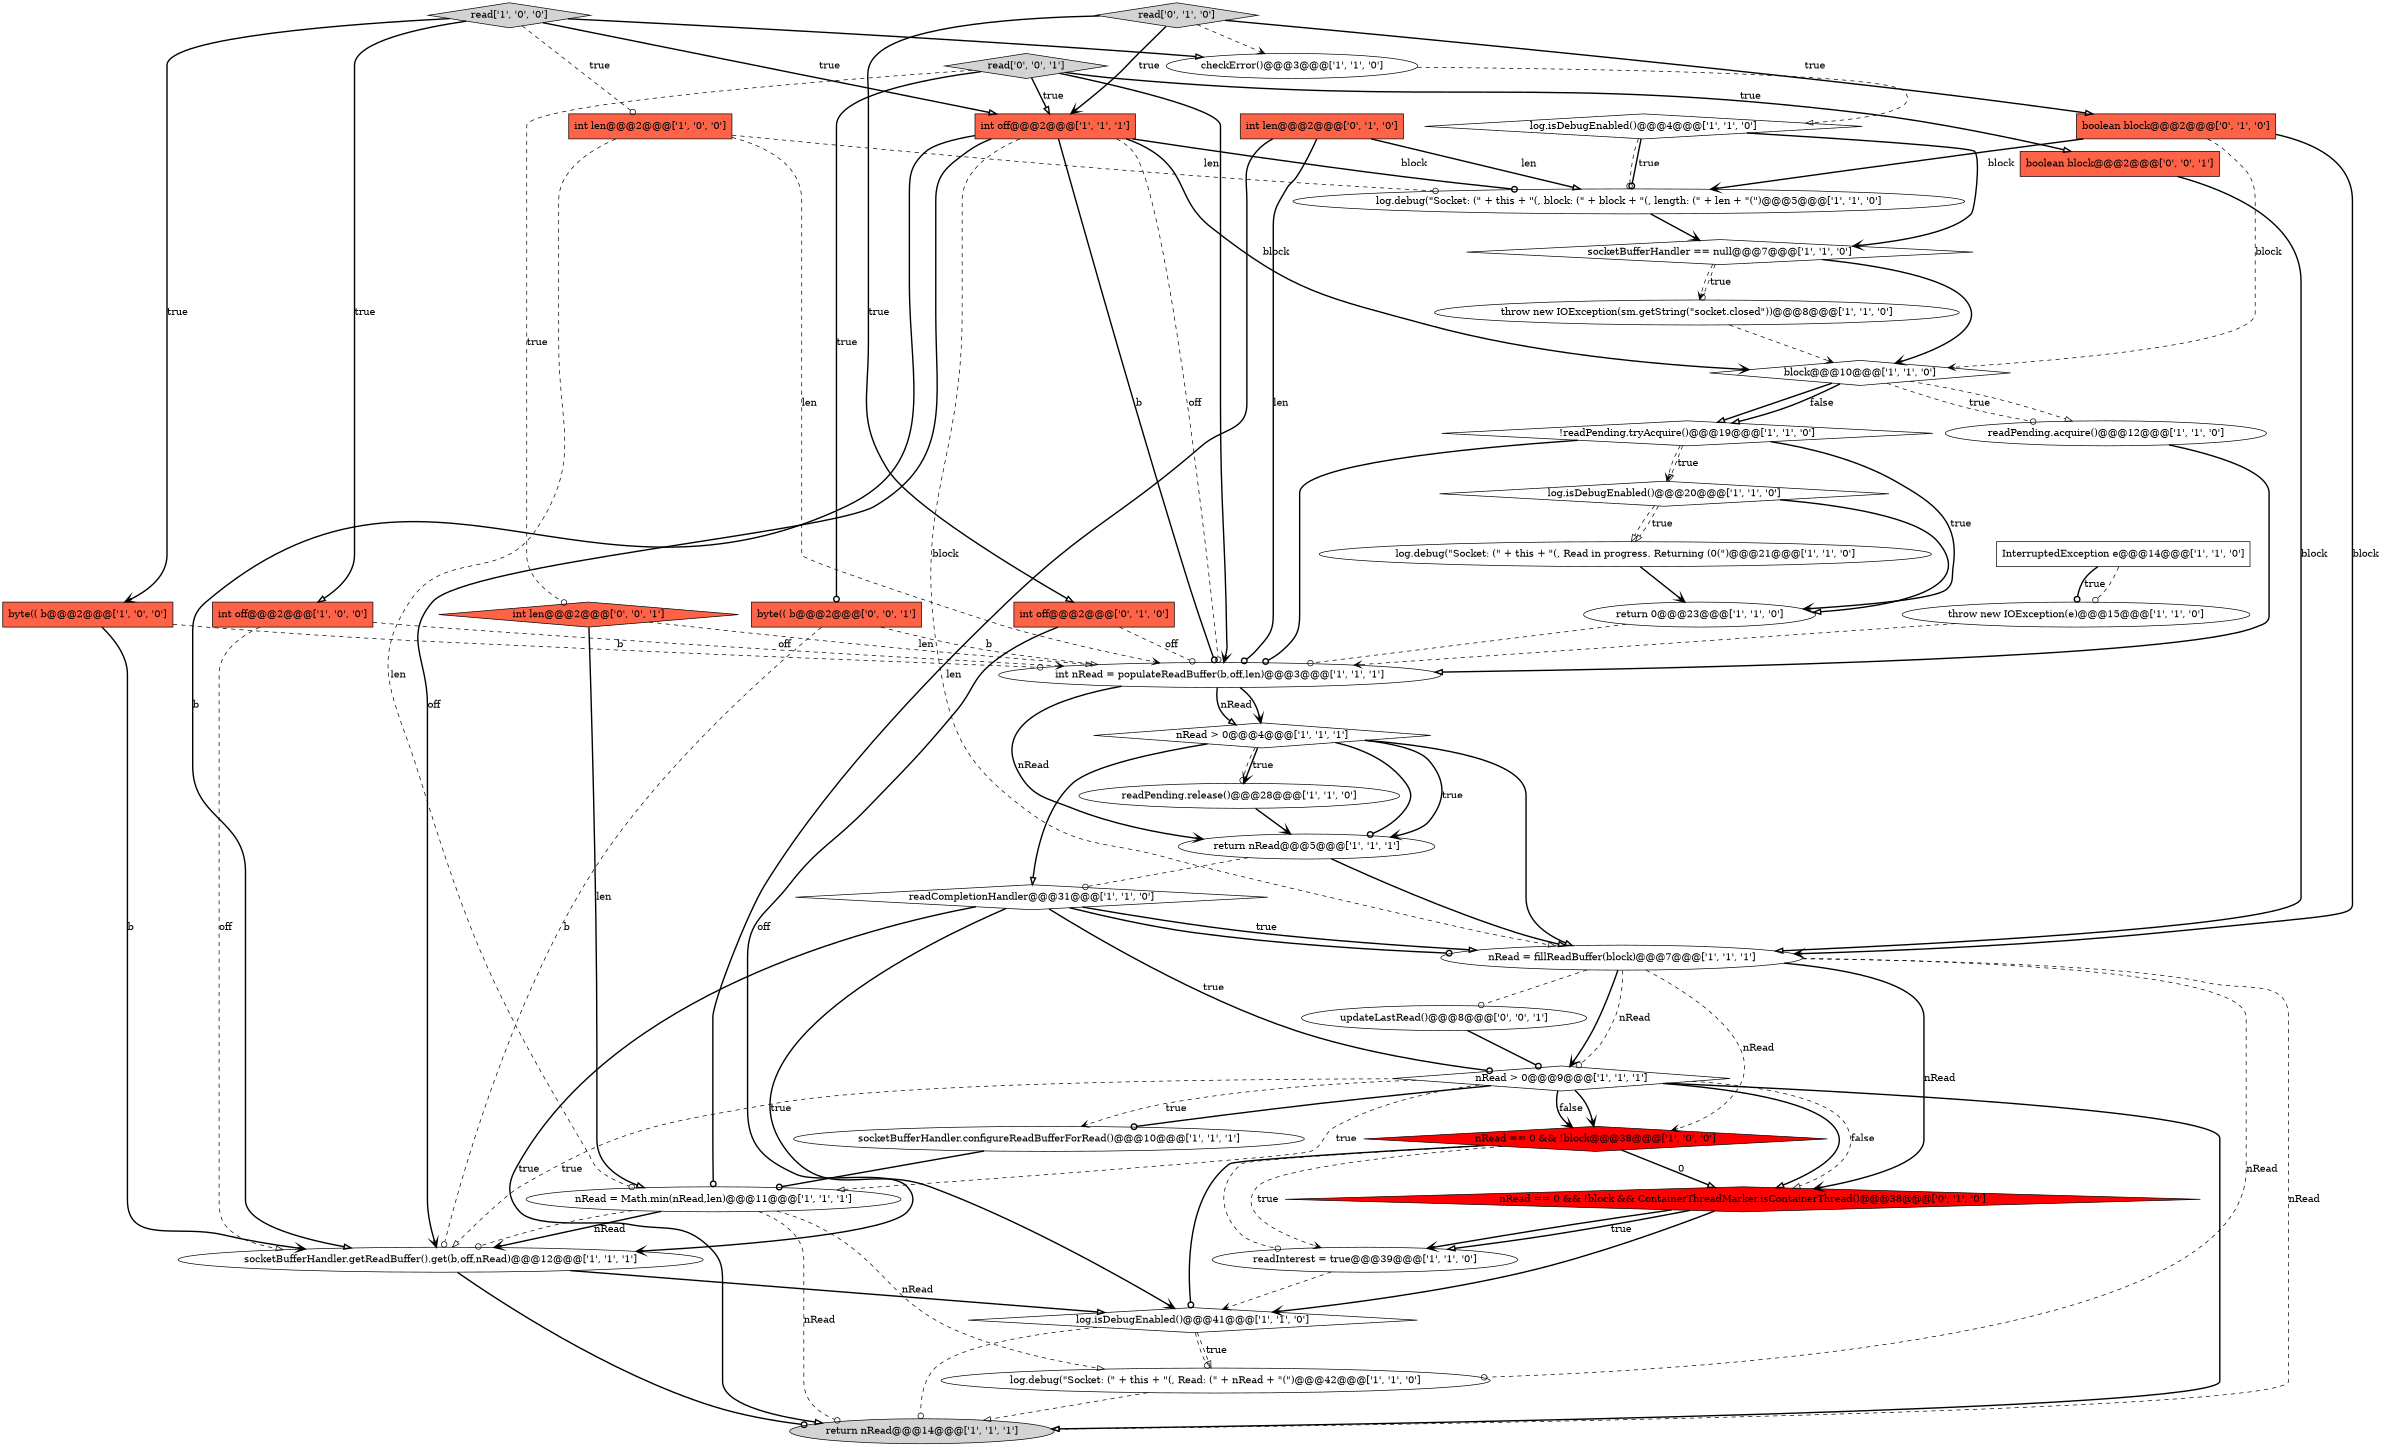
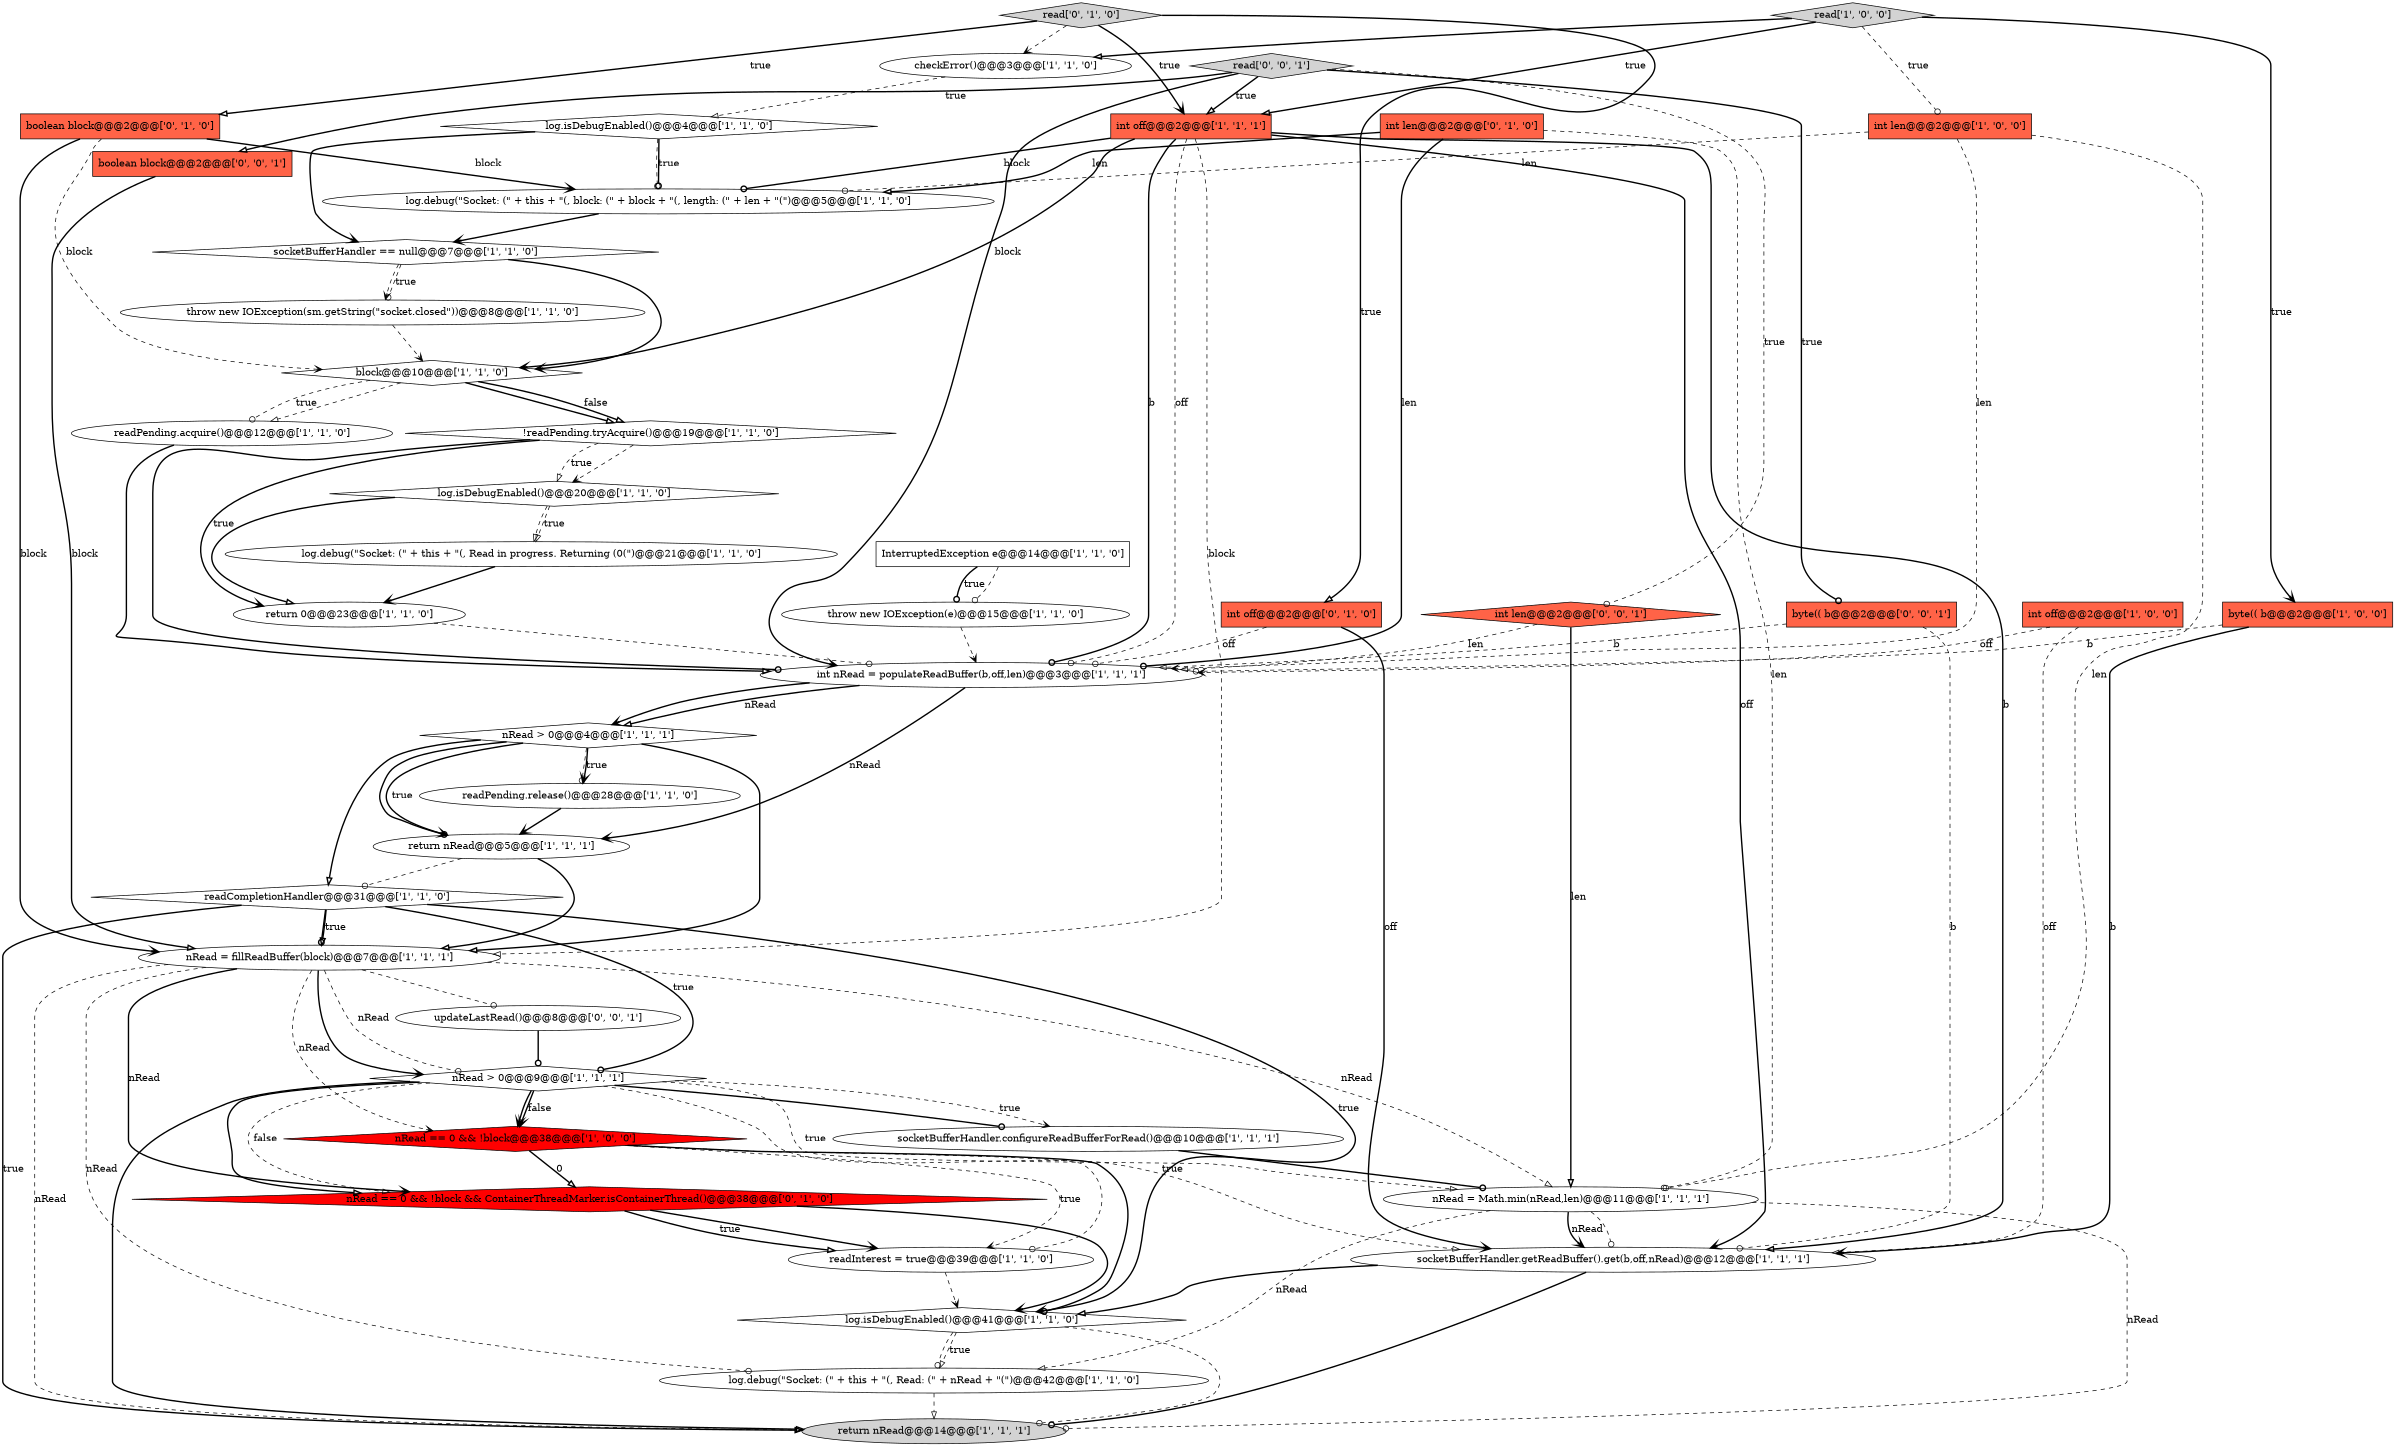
(355, 275) -> none
(975, 633) -> (1762, 613)
none -> (1030, 1018)
